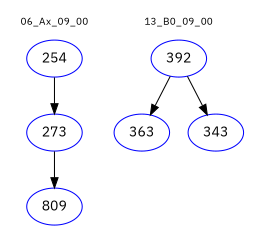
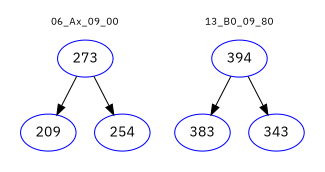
(179, 22) -> (239, 22)
(179, 59) -> (239, 59)
(54, 91) -> (101, 91)
(142, 133) -> (202, 133)
(54, 207) -> (48, 133)
